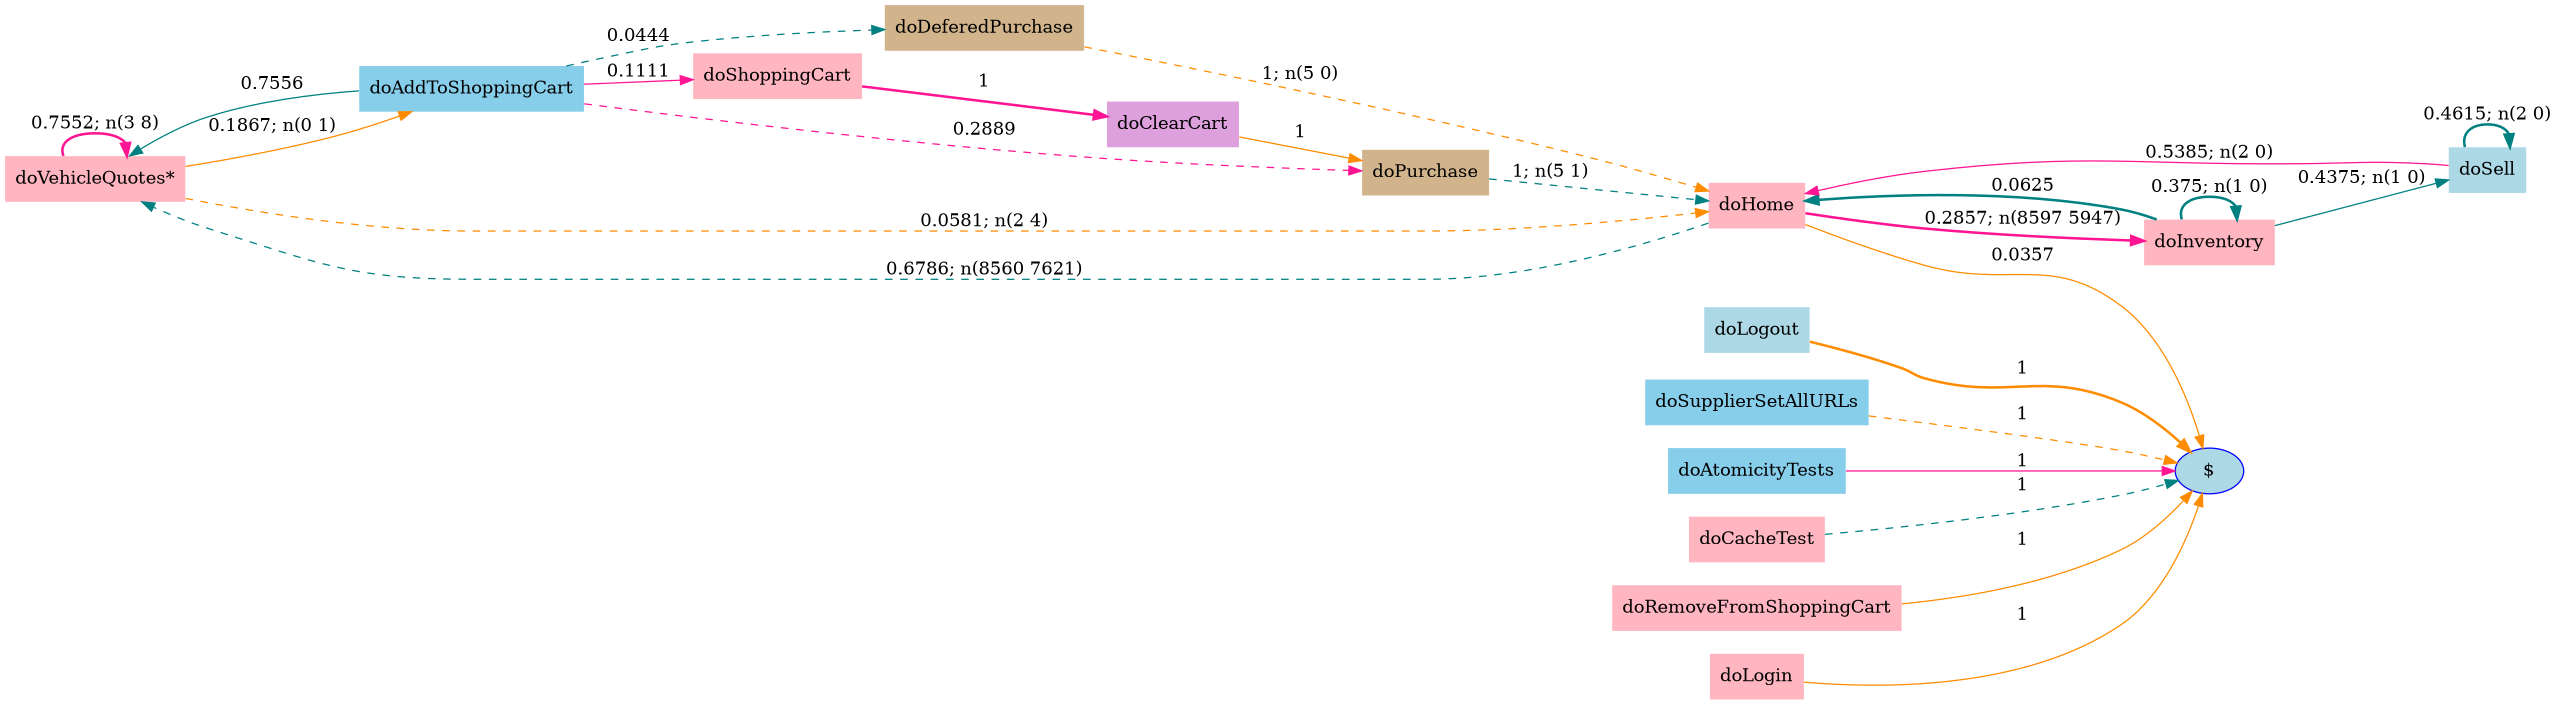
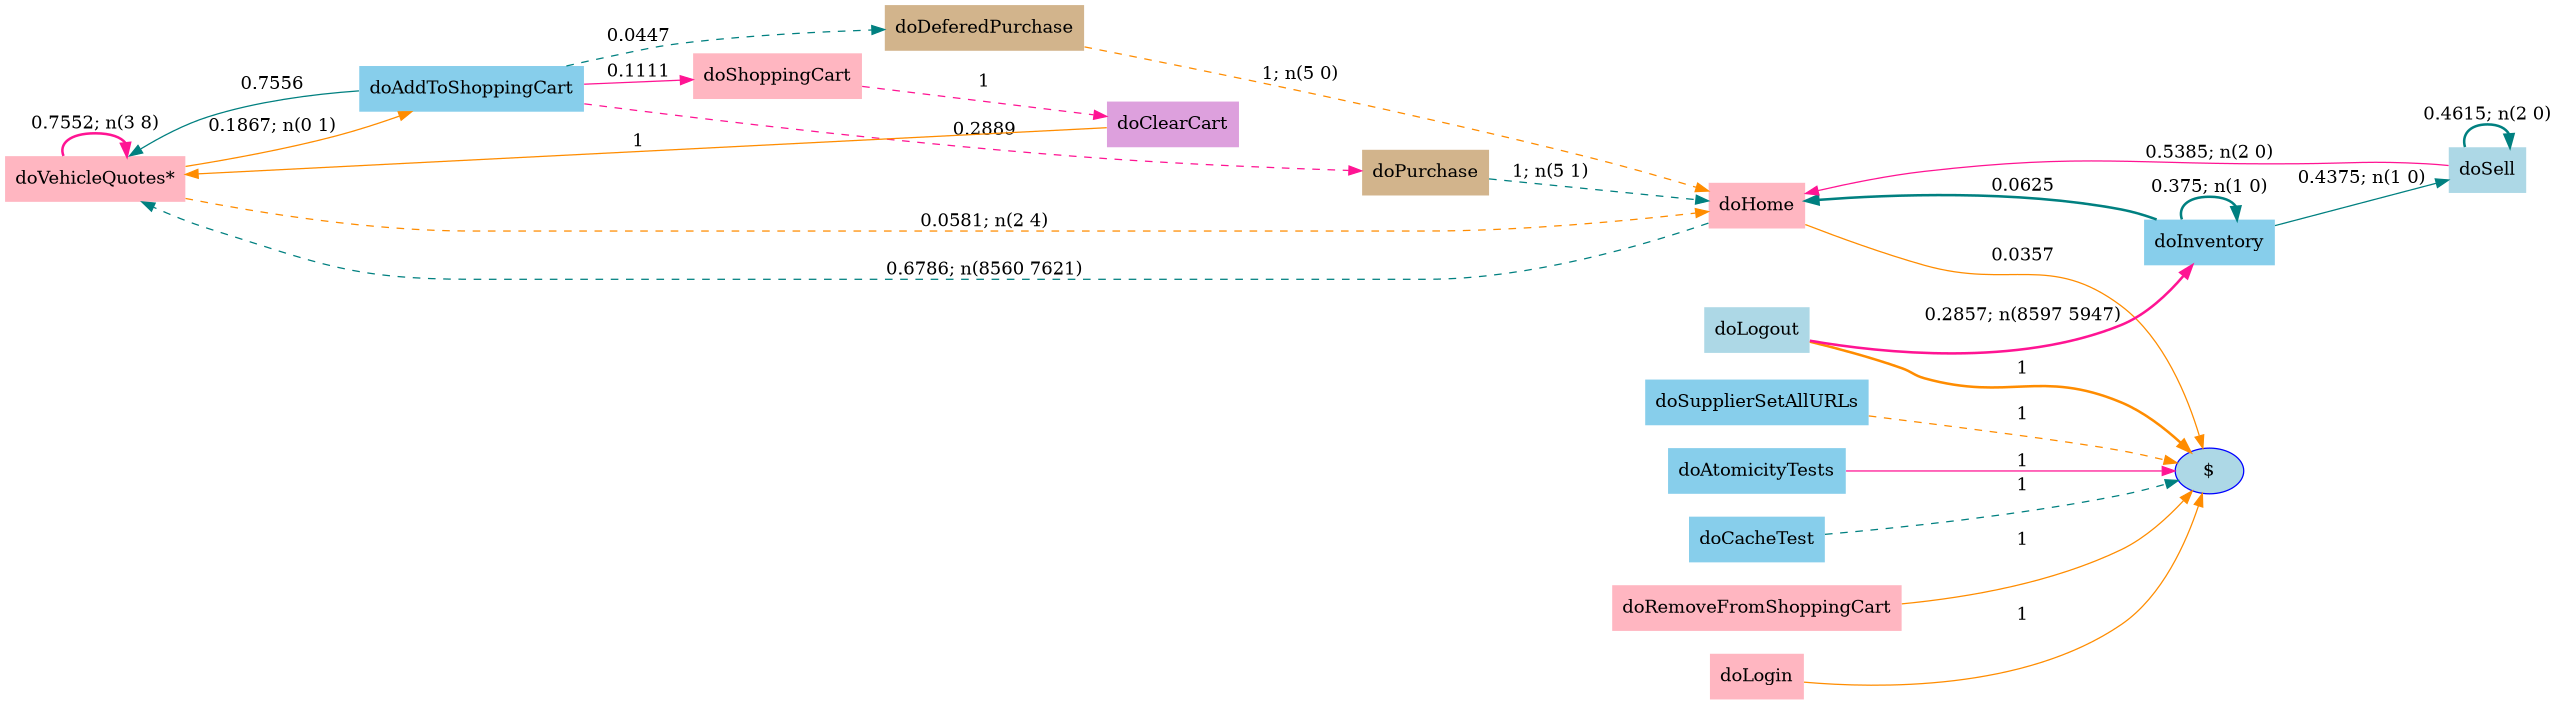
(639, 36) -> (639, 36)
(978, 101) -> (978, 101)
(1294, 148) -> (652, 151)
(1968, 232) -> (2007, 351)
(2209, 242) -> (2209, 242)
(1757, 540) -> (1757, 540)
